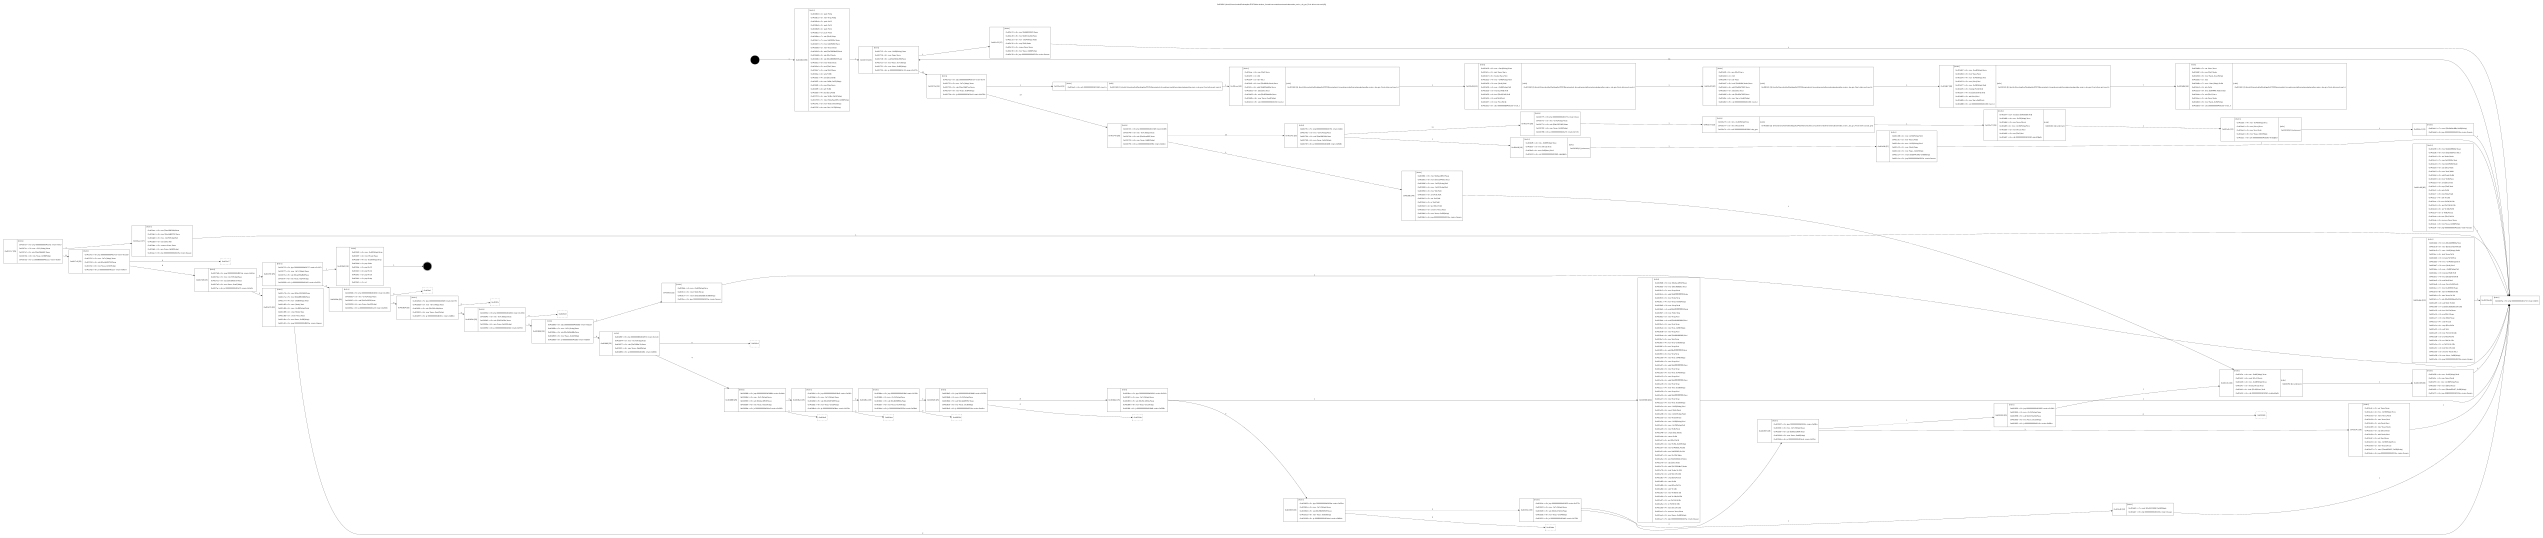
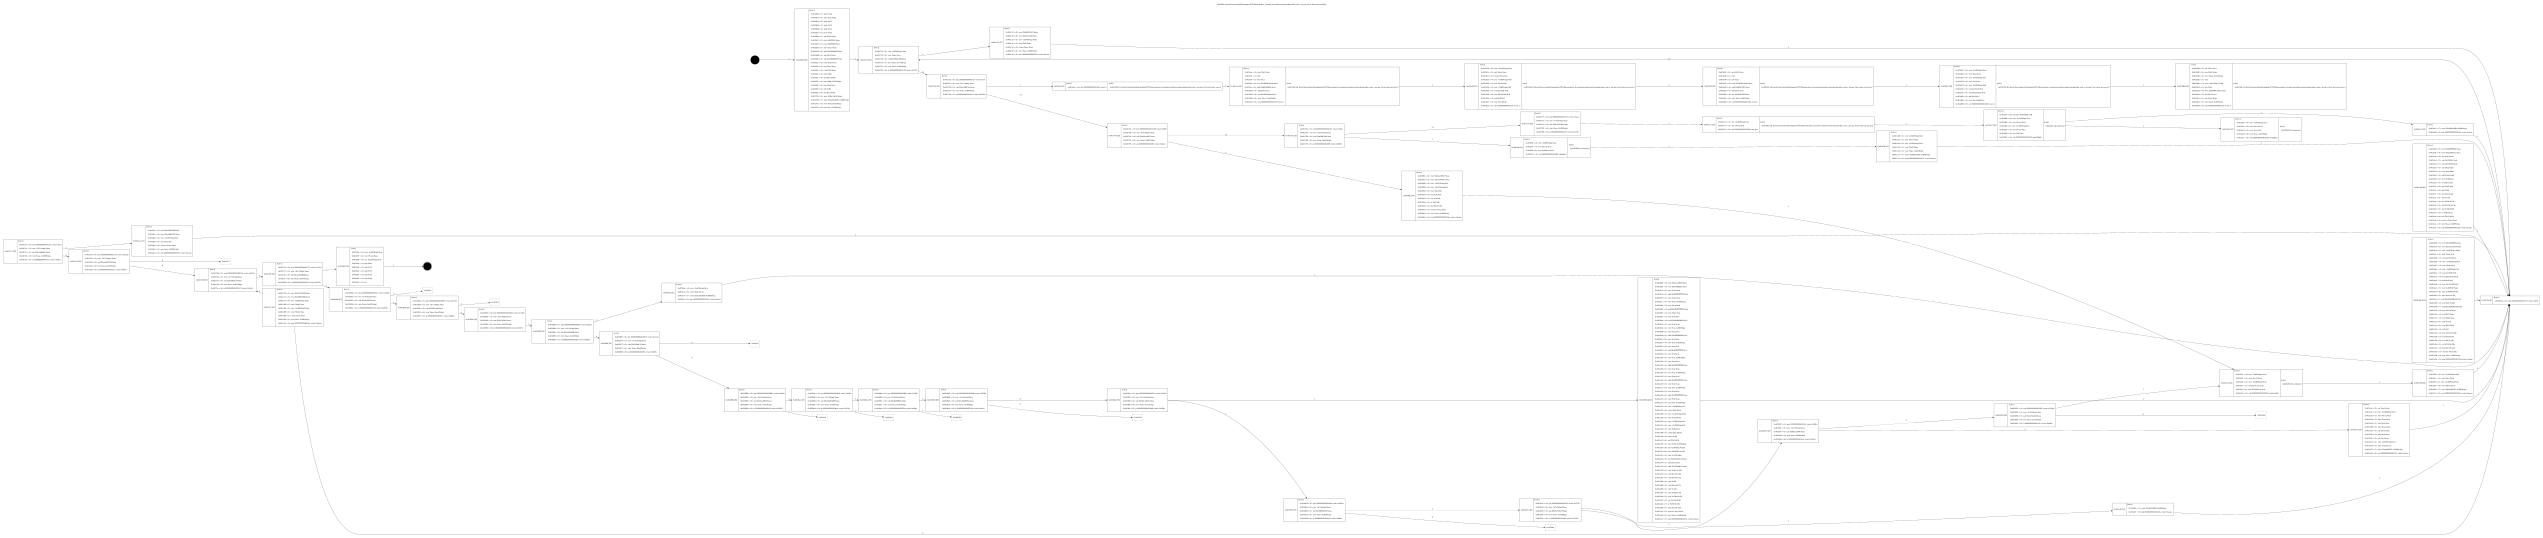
(2356, 129) -> (2239, 114)
(256, 294) -> (260, 293)
(562, 314) -> none
